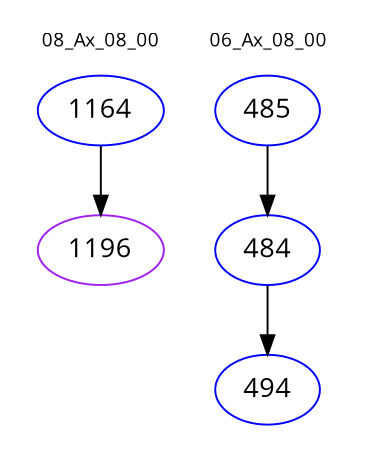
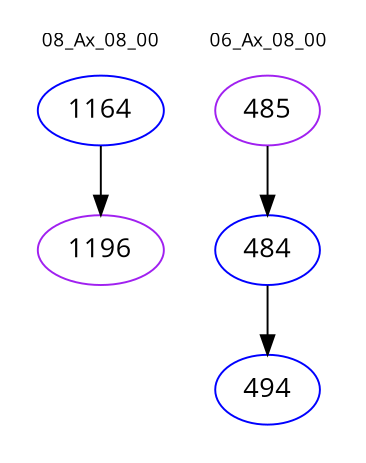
(268, 111) -> (268, 111)
